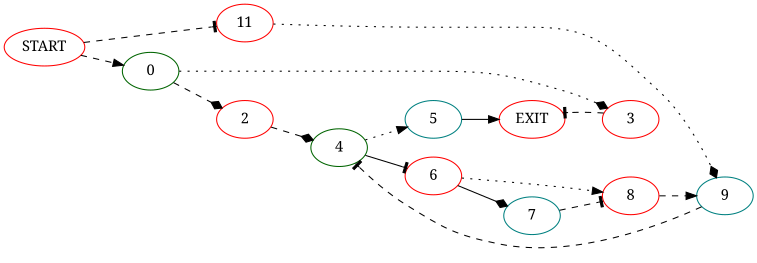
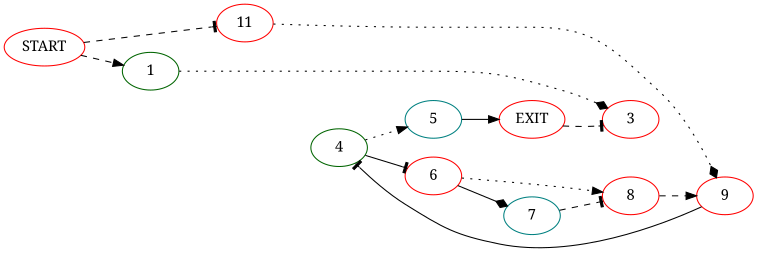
(151, 71) -> (151, 71)
(586, 112) -> (581, 126)
(245, 119) -> none
(725, 196) -> (725, 196)
(523, 247) -> (523, 247)
